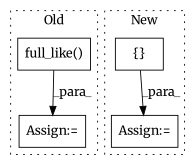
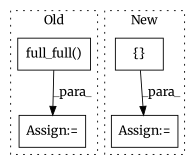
(54, 54) -> (54, 54)
